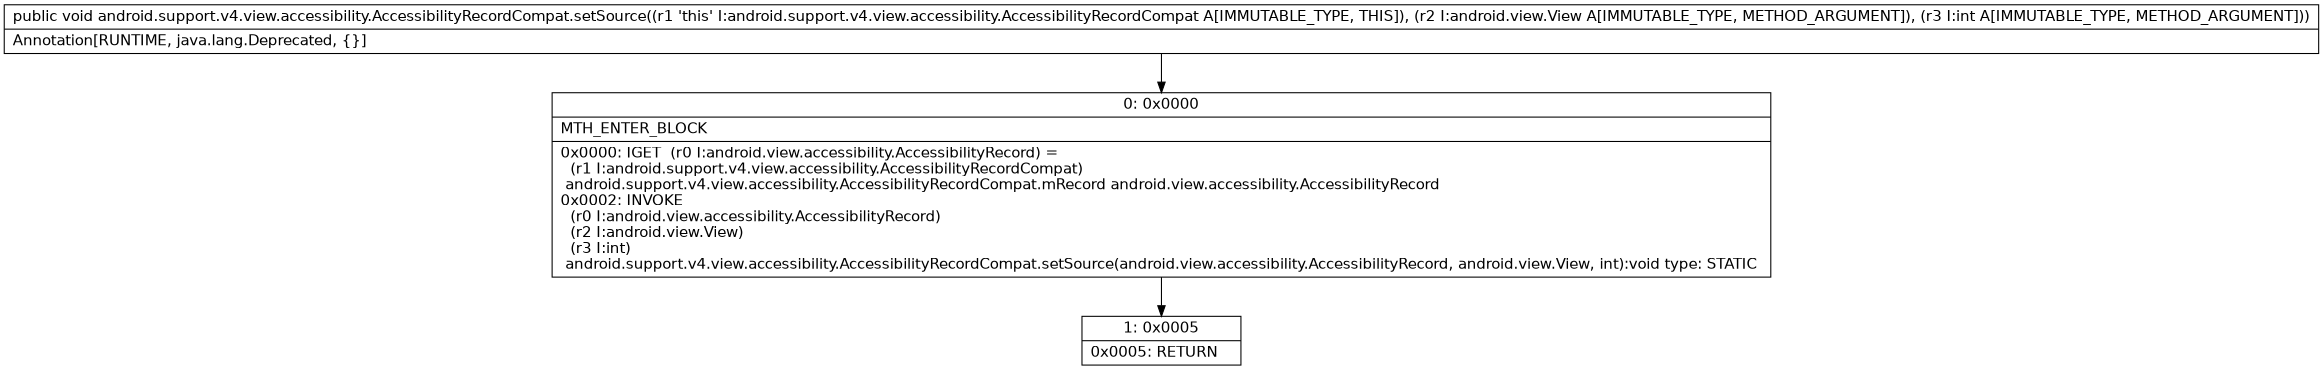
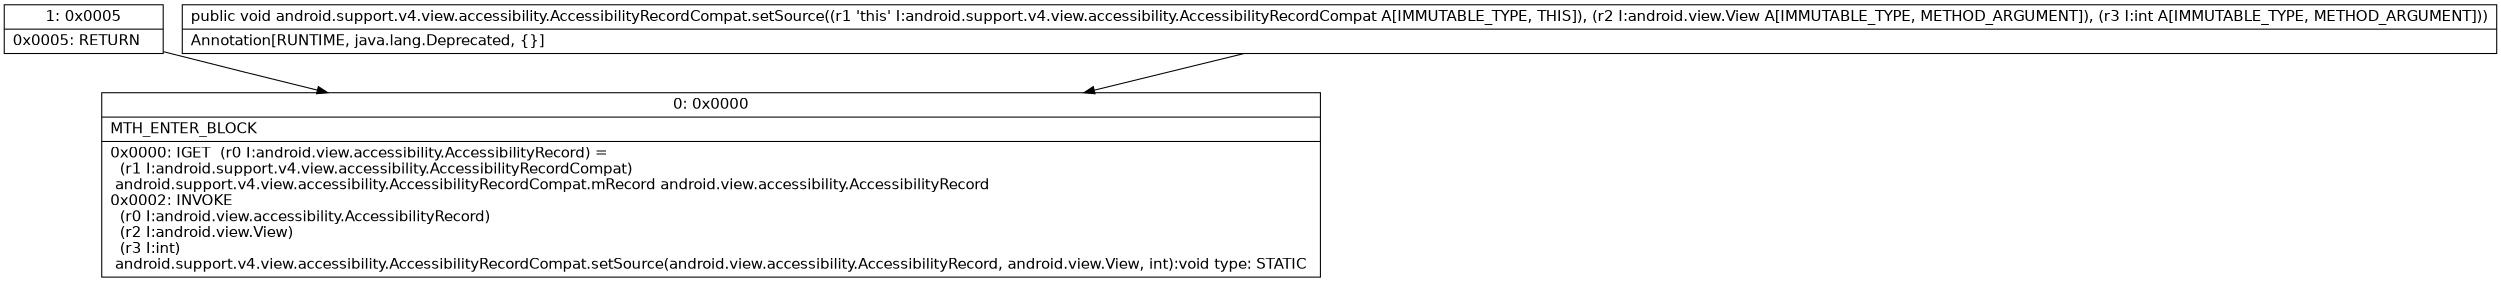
(1161, 291) -> (240, 71)
